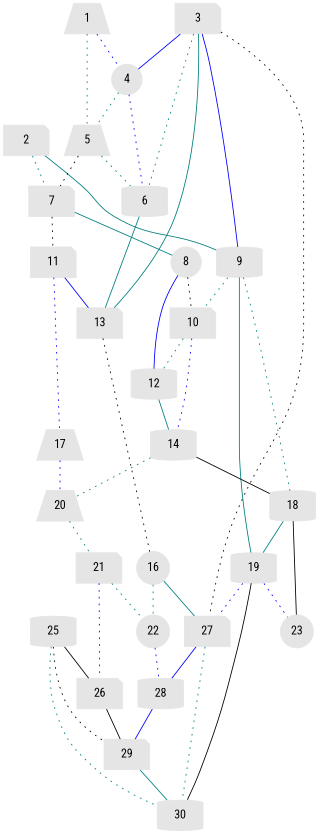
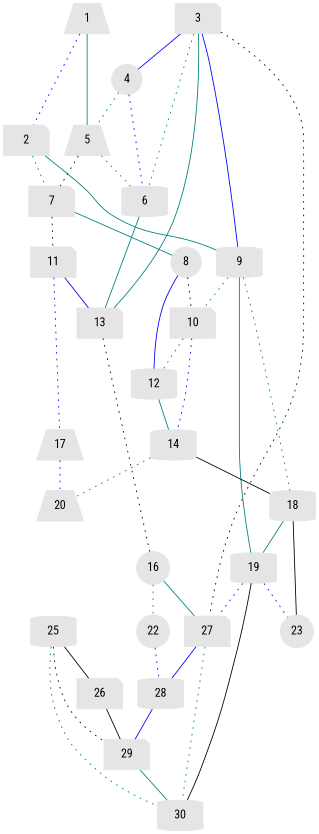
(108, 50) -> (57, 79)
(87, 79) -> (87, 79)
(99, 568) -> none
